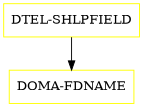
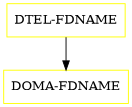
(72, 20) -> (66, 20)
